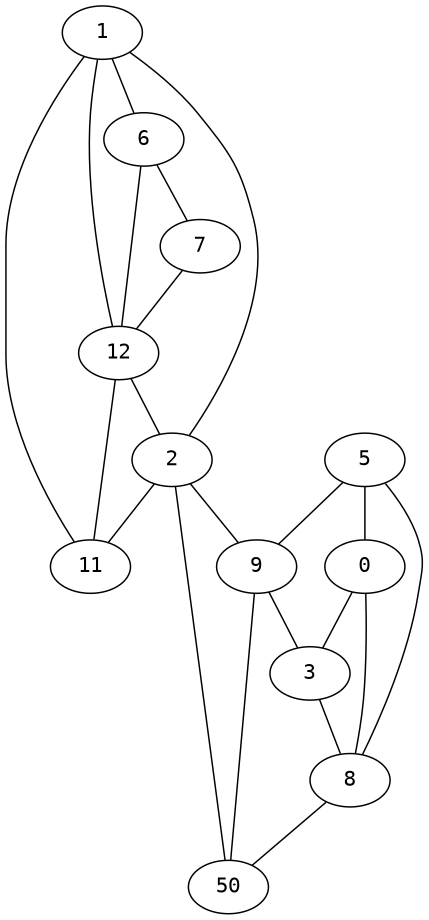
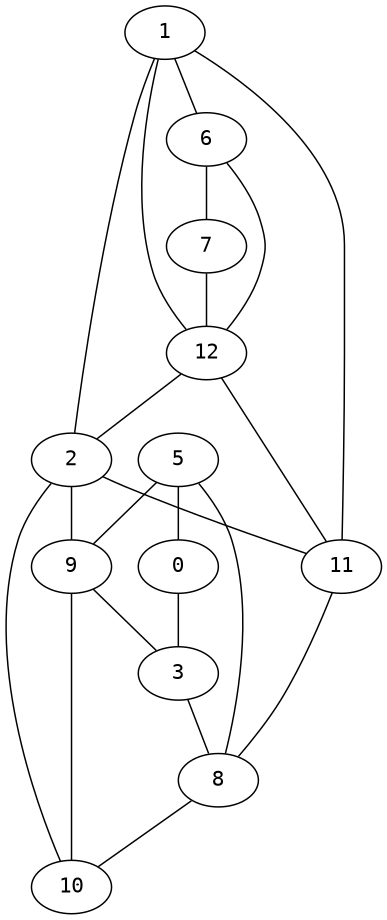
(365, 674) -> (293, 679)
(228, 887) -> (72, 887)
